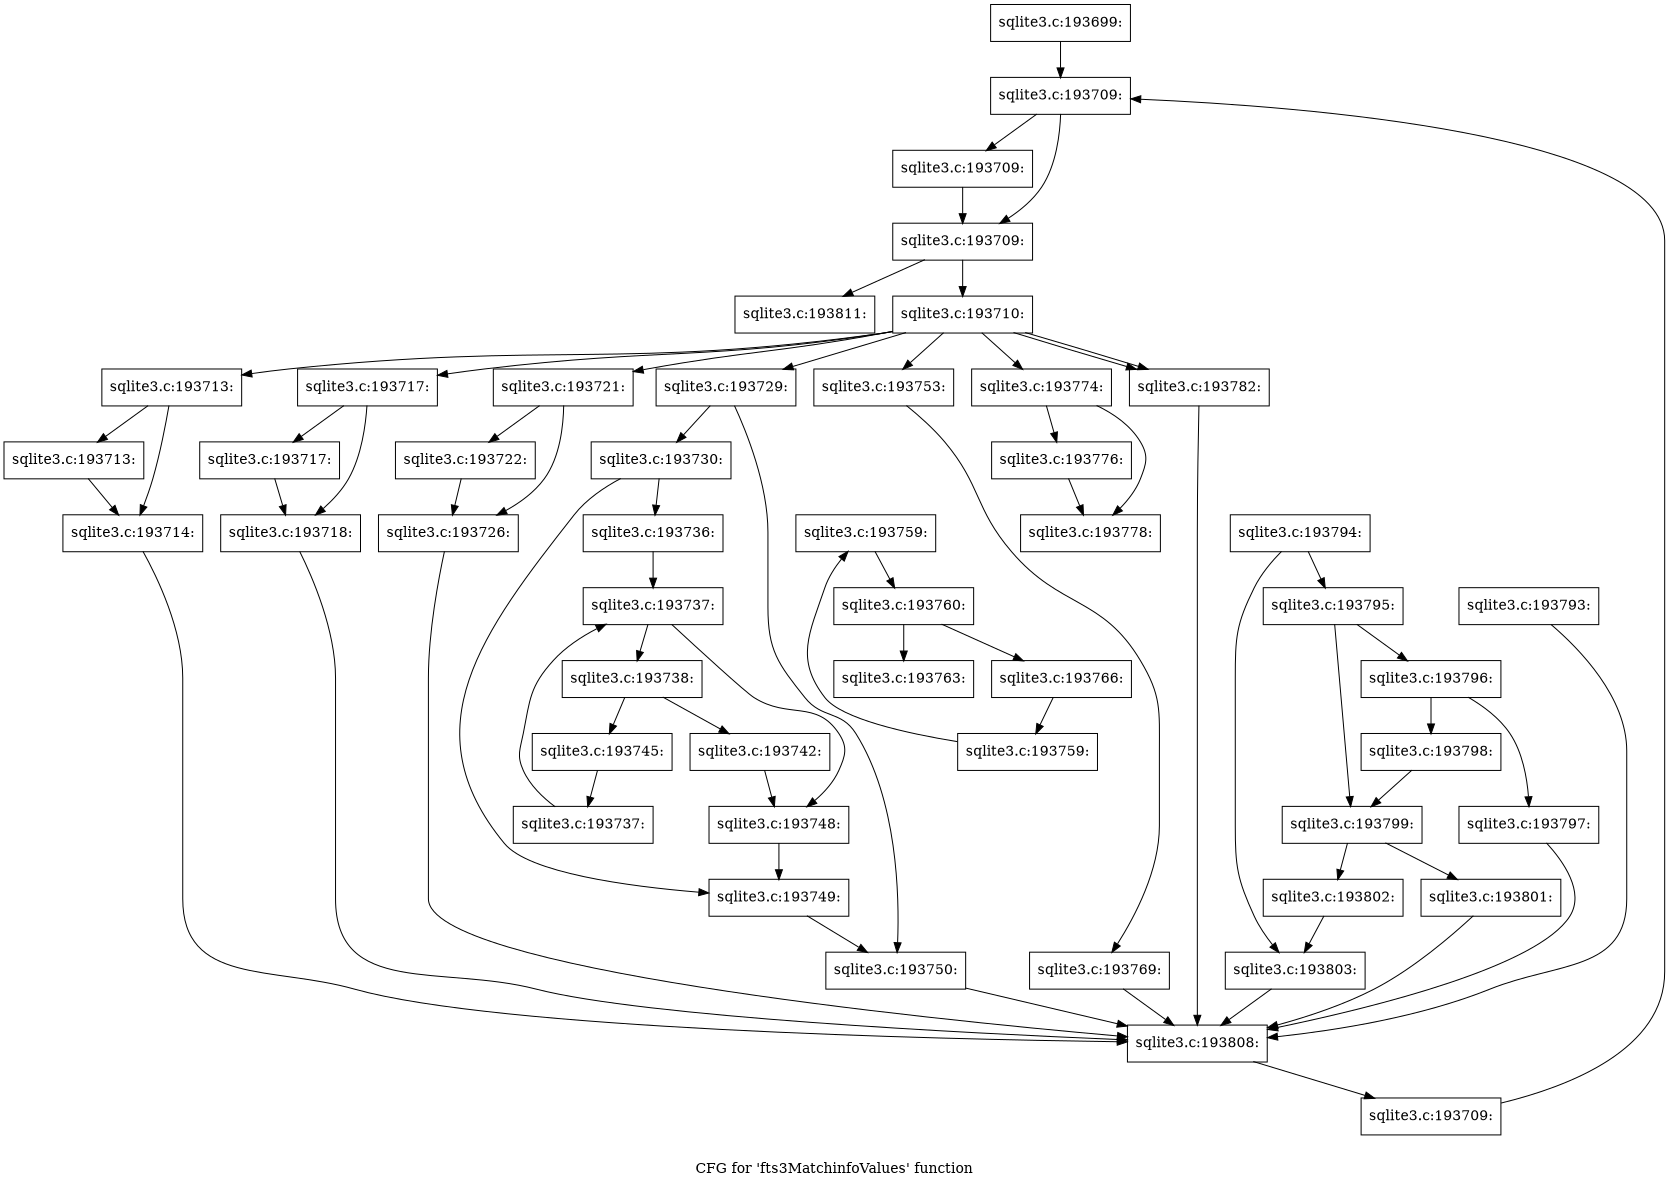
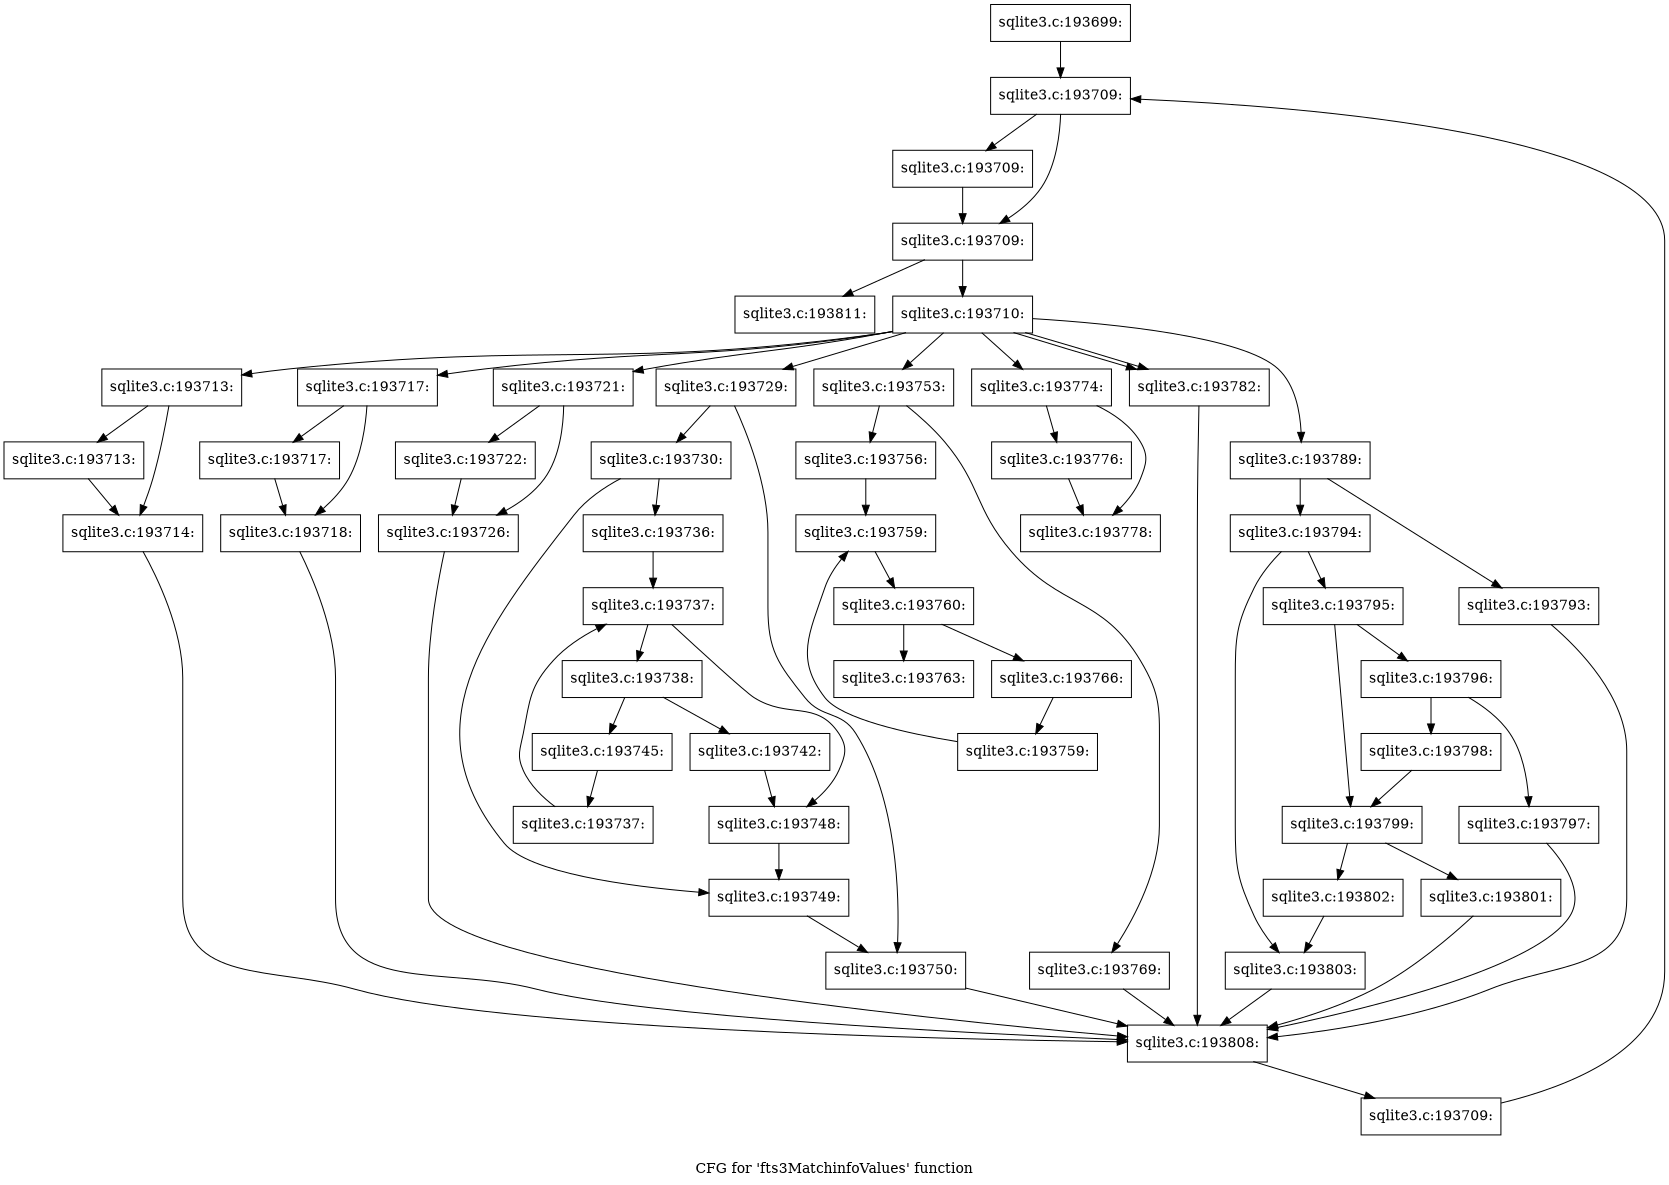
none -> (866, 460)
none -> (1300, 460)
